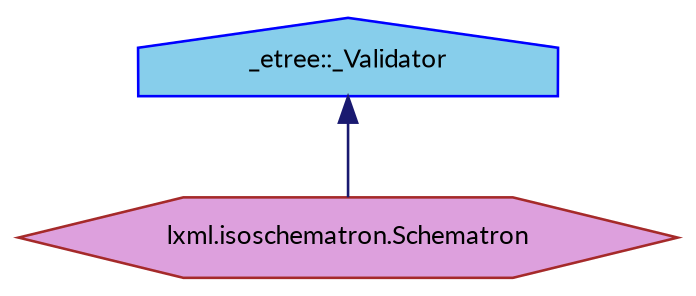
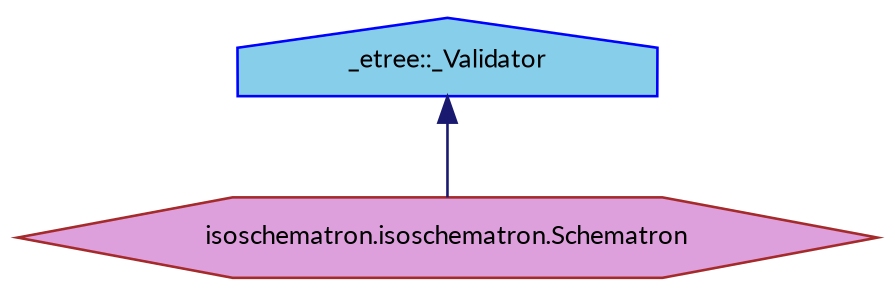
(348, 238) -> (447, 238)
